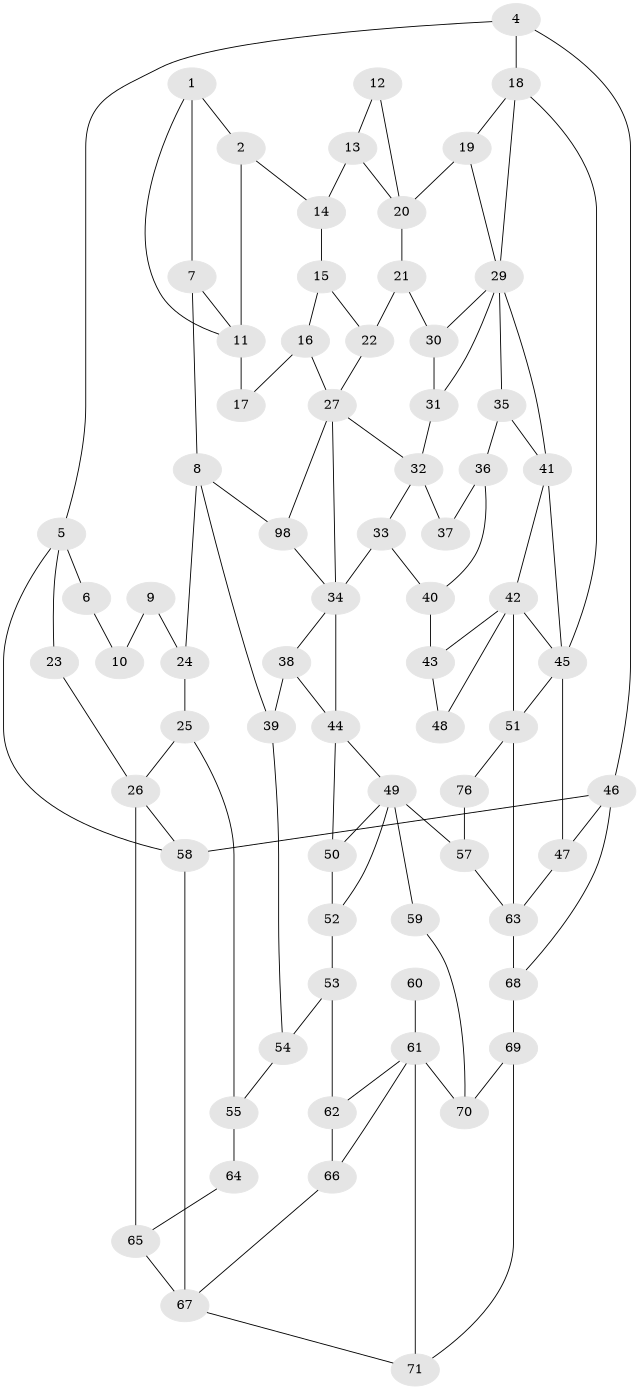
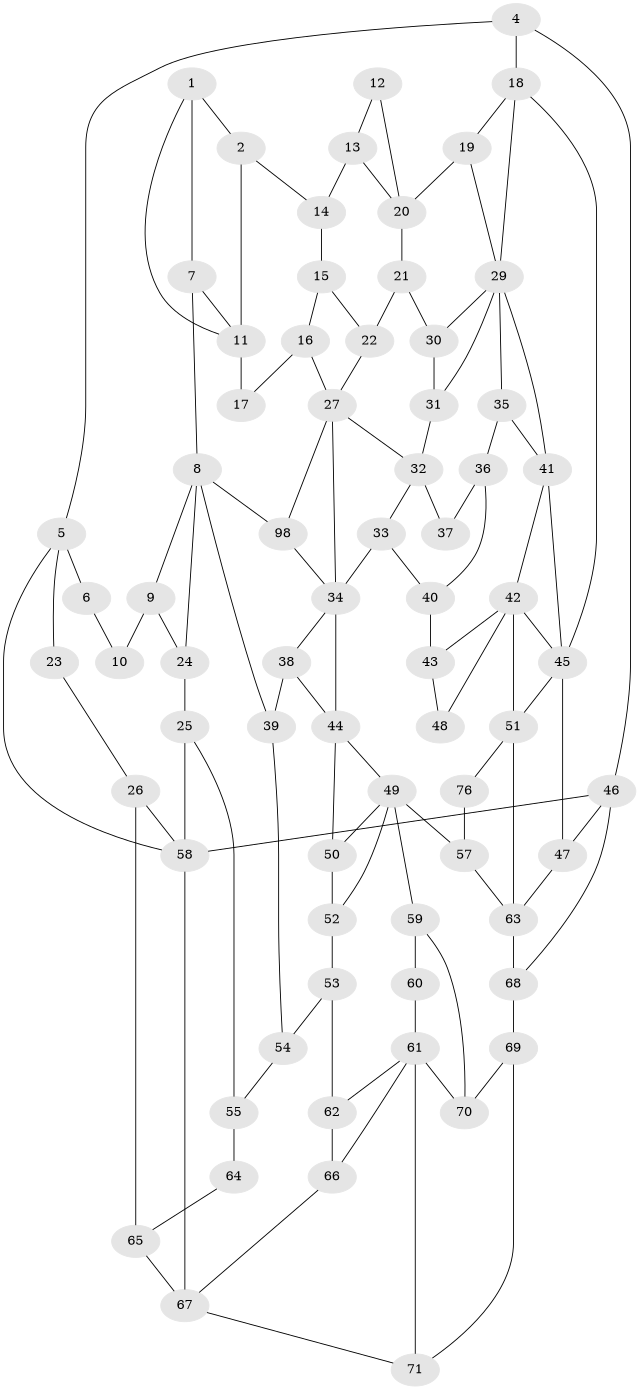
none -> (174, 534)
(160, 759) -> (185, 791)
none -> (415, 952)
